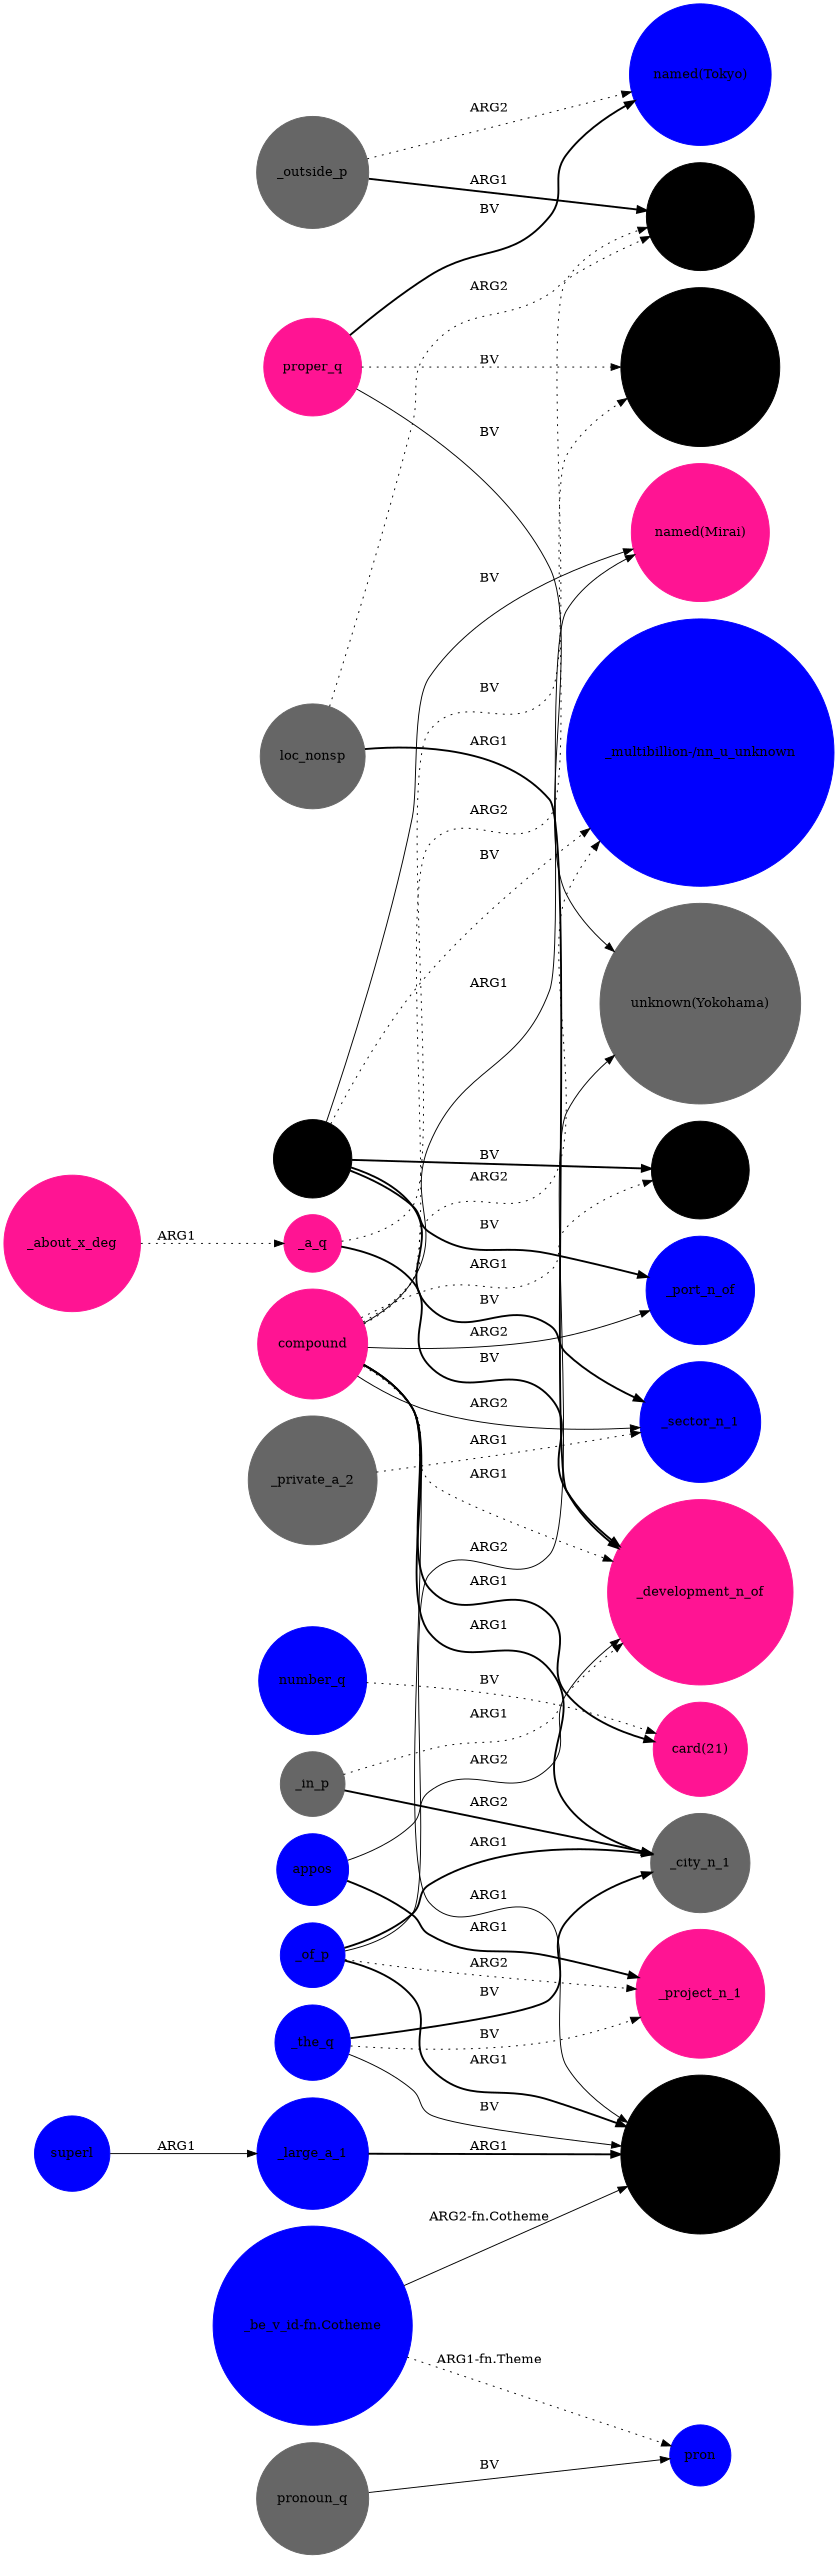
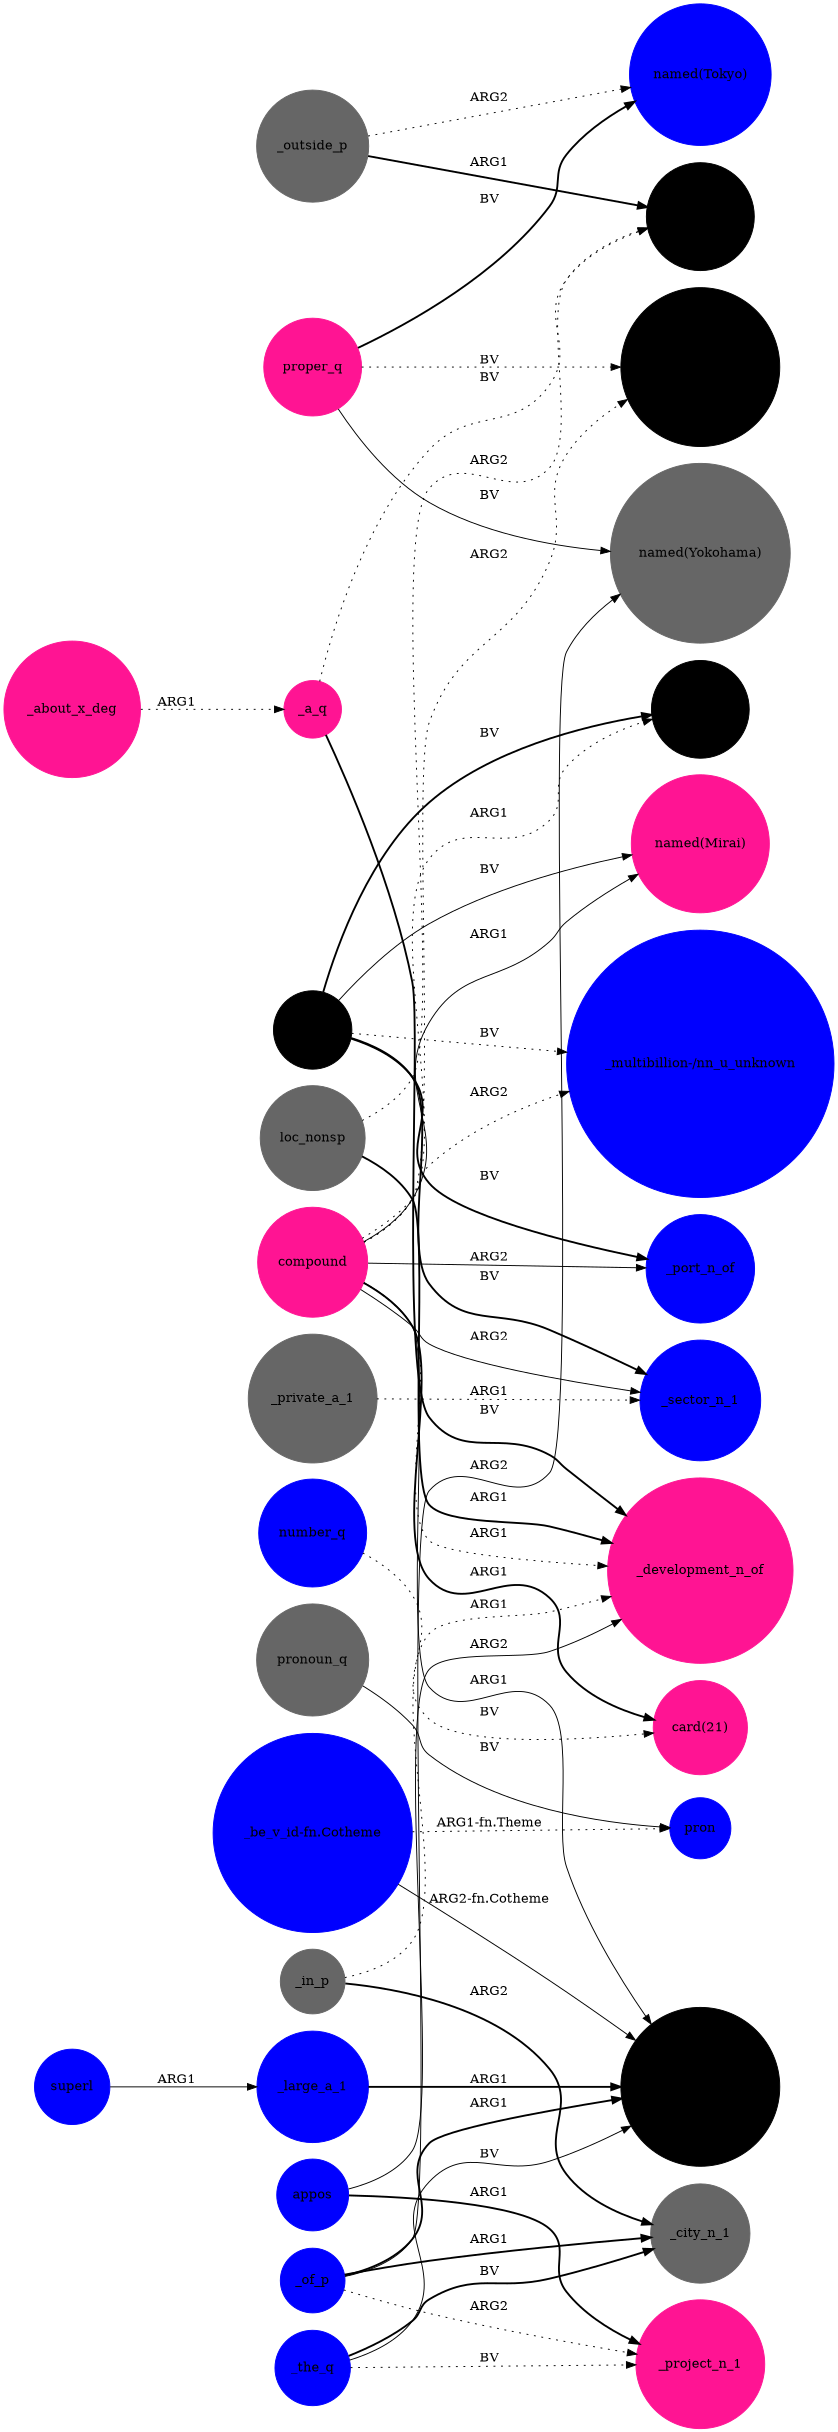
(700, 1004) -> (700, 553)
(313, 1480) -> (313, 1399)
(459, 1651) -> none
